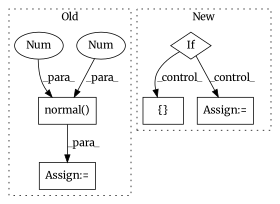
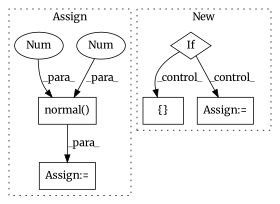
(70, 18) -> (70, 18)
